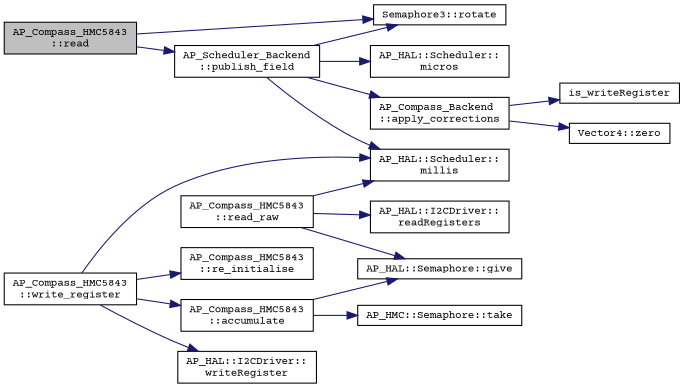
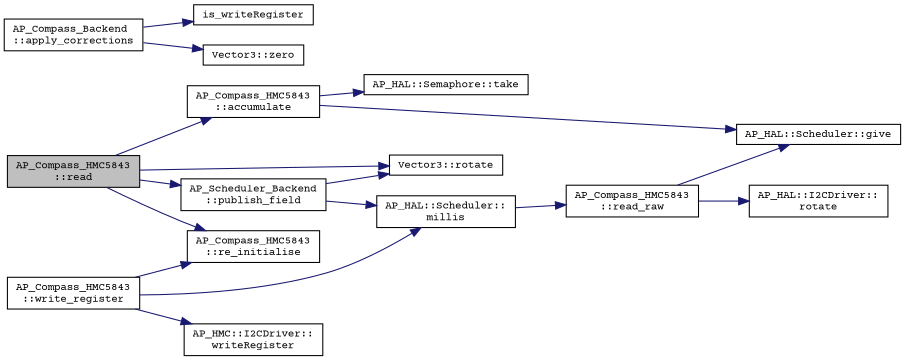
(440, 15) -> (446, 165)
(440, 61) -> none
(338, 86) -> none
(620, 133) -> (253, 55)
(338, 190) -> (535, 207)
none -> (151, 208)
(440, 217) -> (819, 201)
(440, 269) -> (819, 134)
(154, 301) -> (159, 138)
(440, 315) -> (446, 85)
(247, 367) -> (253, 340)
